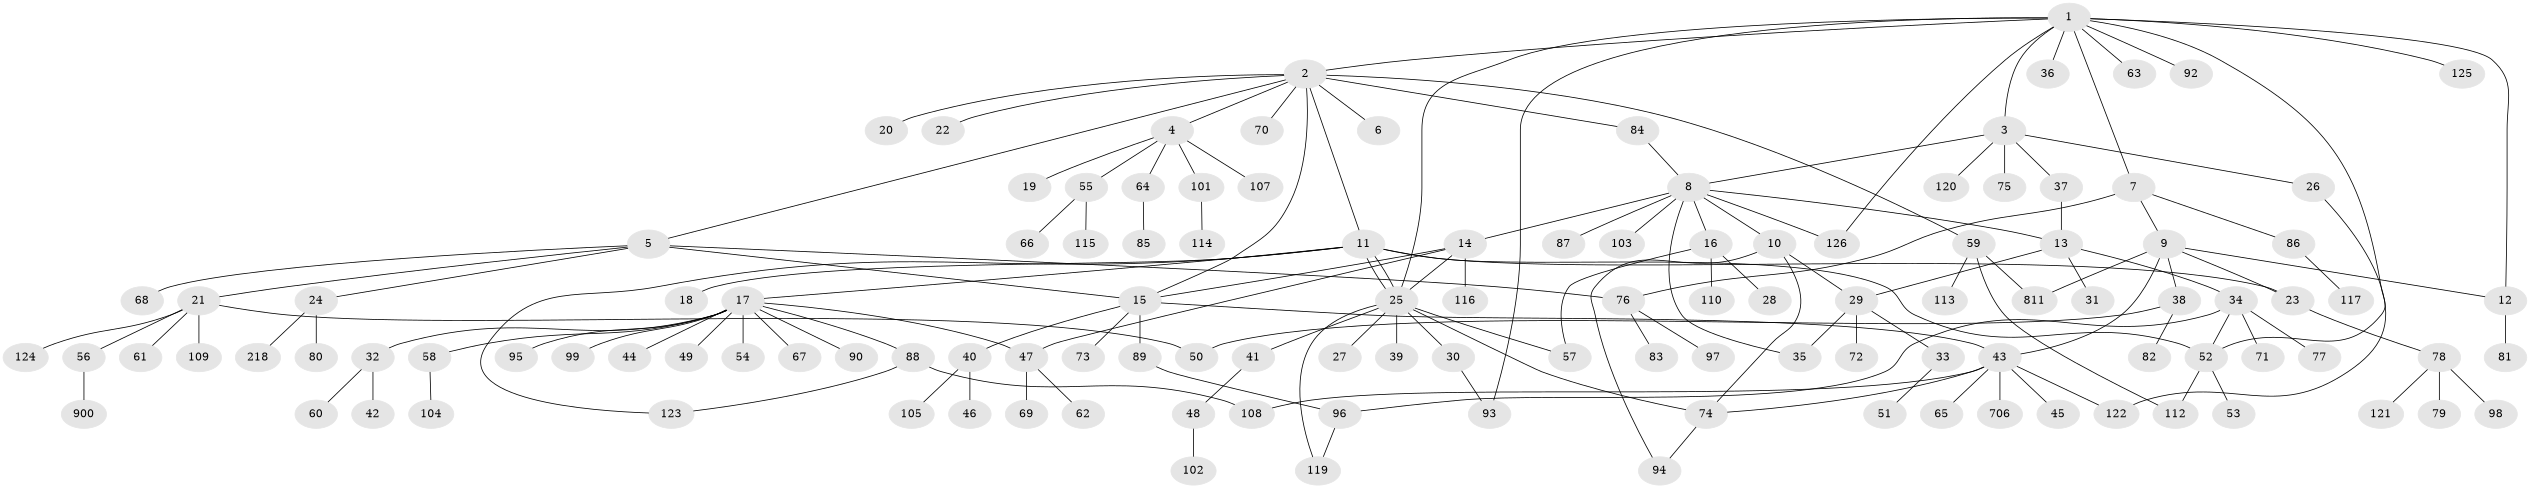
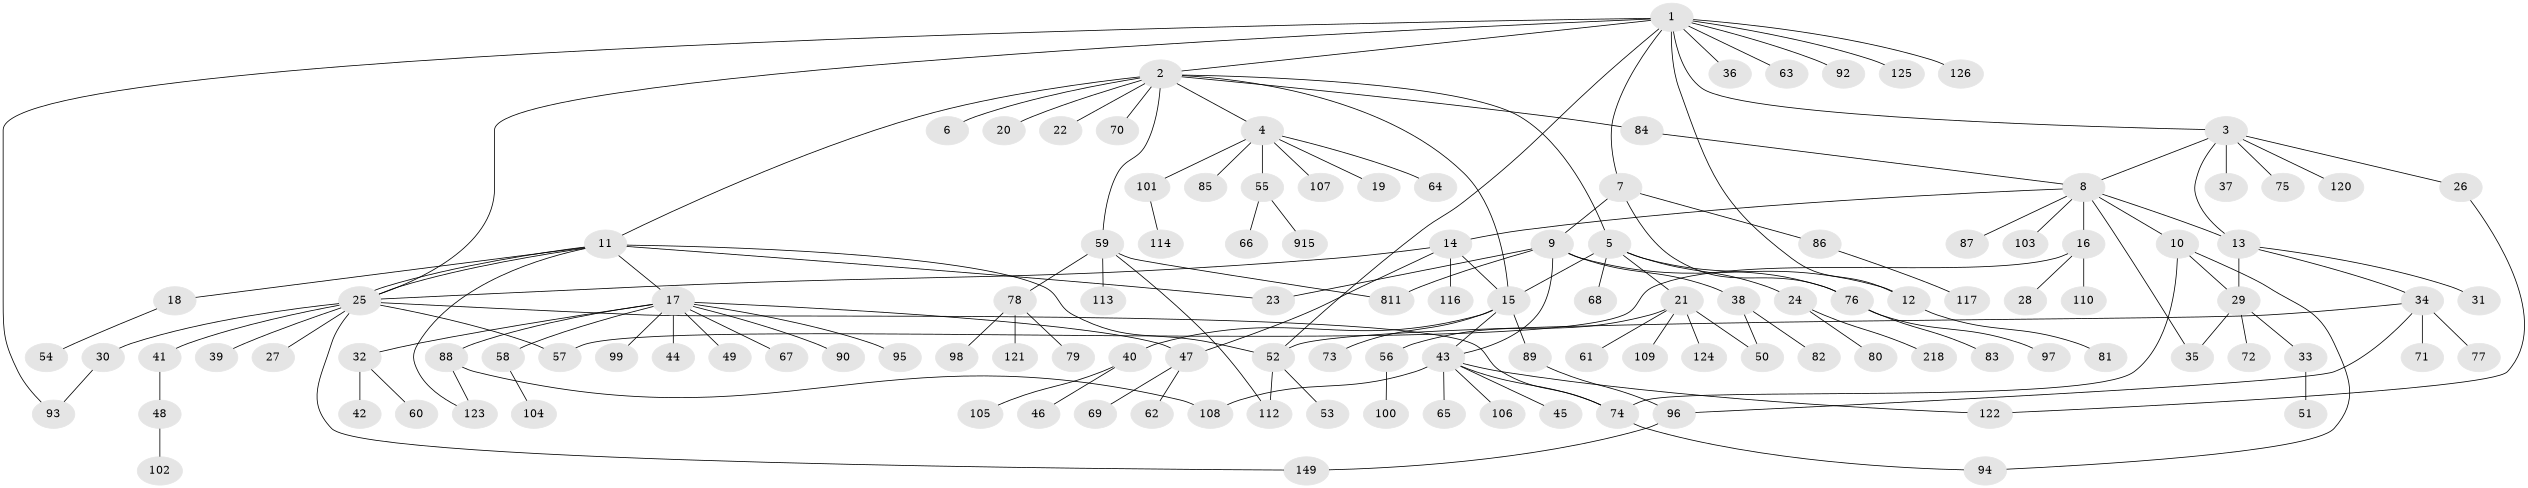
(1763, 215) -> none
(1144, 216) -> (1234, 159)
(2061, 216) -> (2195, 191)
(1086, 244) -> (1305, 244)
(743, 329) -> (110, 328)
(2370, 334) -> (1065, 269)
(84, 414) -> (1386, 414)
(2000, 414) -> (1503, 414)
(1318, 471) -> (1306, 471)
